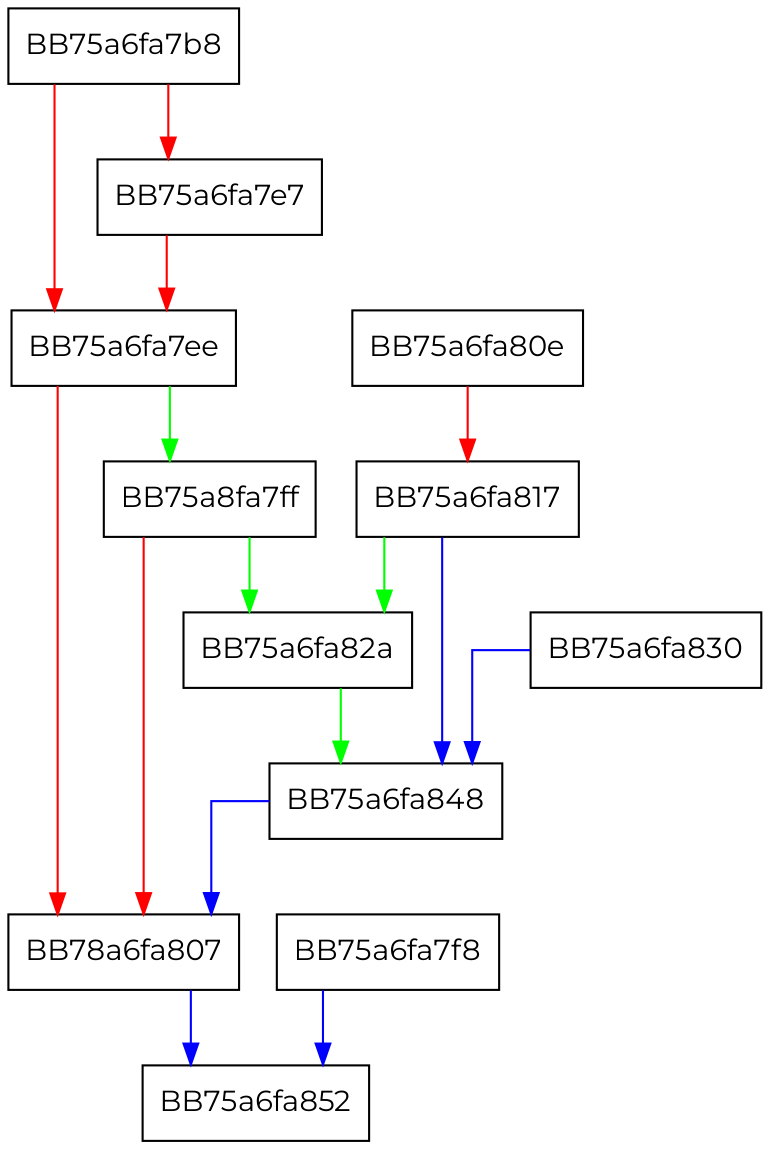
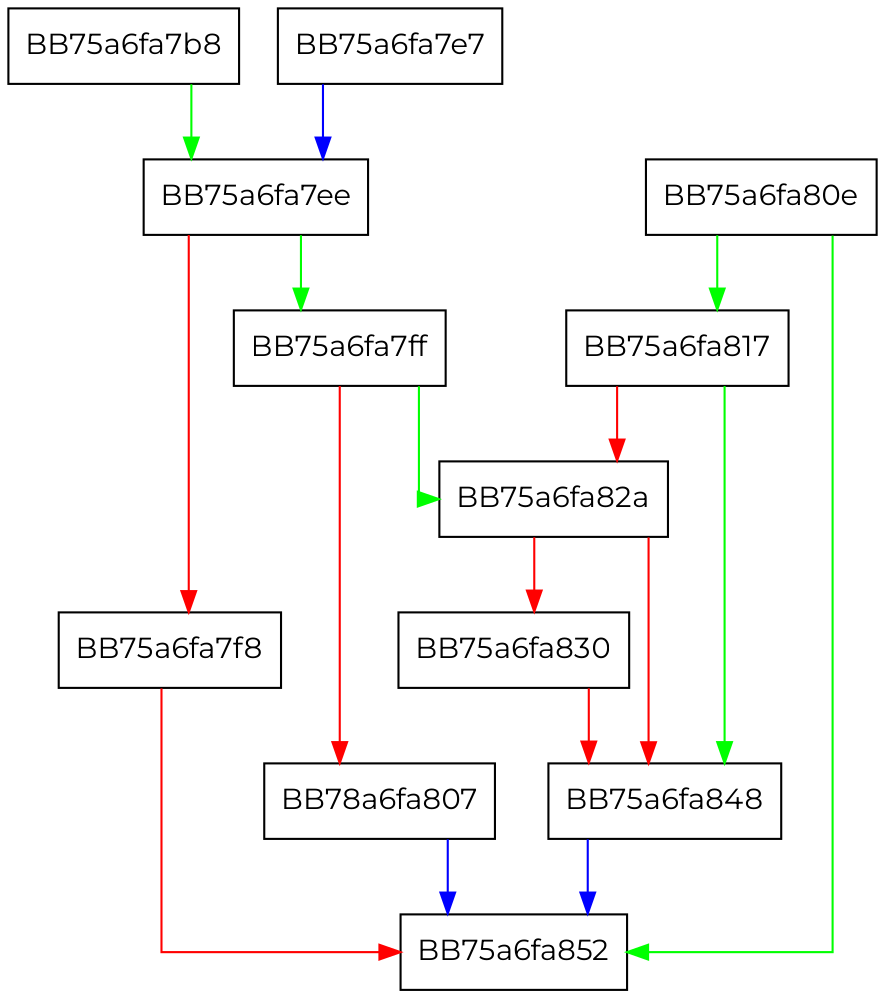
(168, 111) -> none
(55, 187) -> (191, 111)
(167, 262) -> (323, 111)
(468, 413) -> (717, 262)
(210, 499) -> (340, 348)
(384, 564) -> (617, 413)
none -> (534, 564)
(58, 640) -> (189, 413)
(442, 640) -> (725, 564)
(472, 667) -> (589, 715)
none -> (833, 686)
(341, 715) -> (649, 640)
(211, 818) -> (588, 866)
(323, 1017) -> (161, 929)
